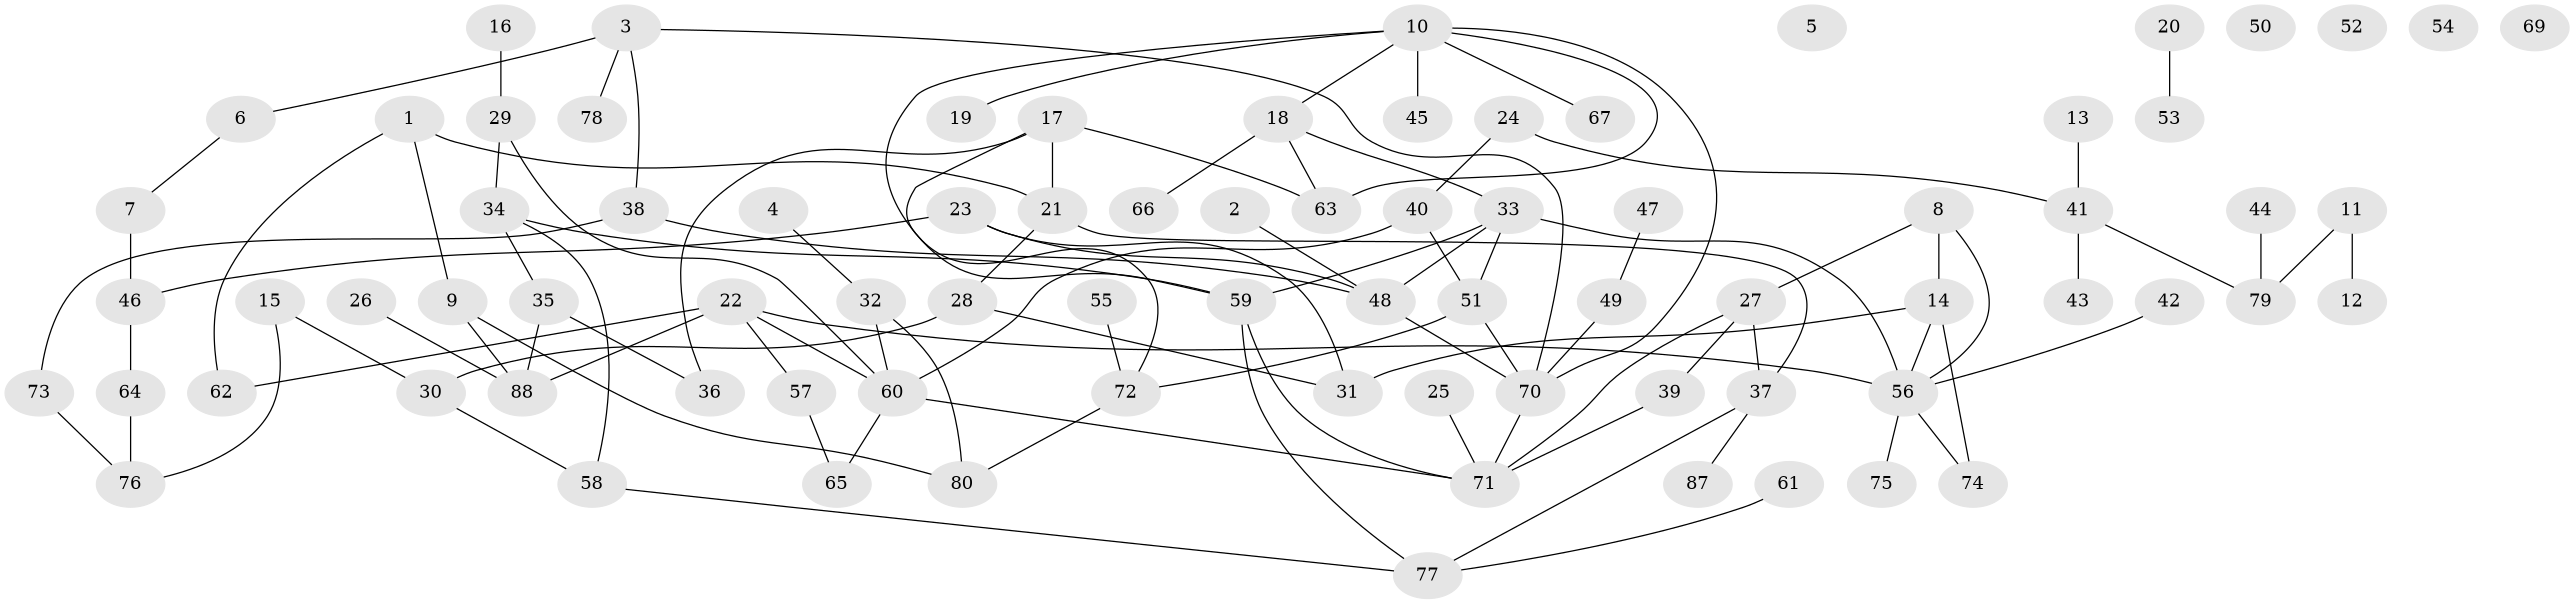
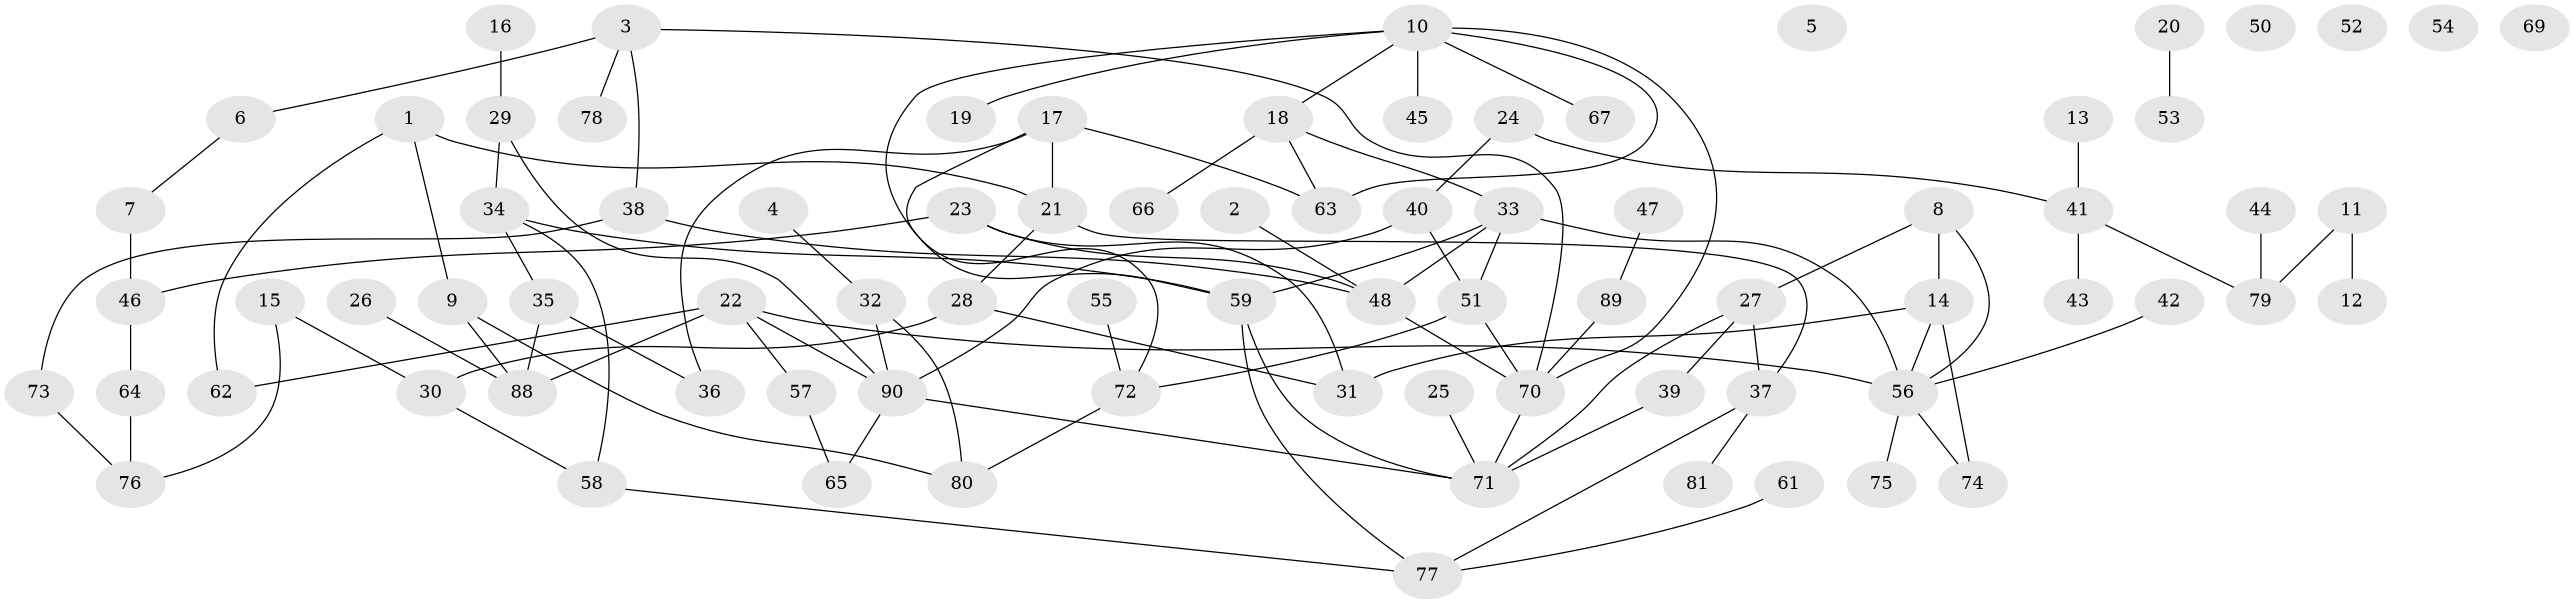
(1612, 302) -> (1612, 302)
(893, 393) -> (893, 393)
(1698, 484) -> (1698, 484)
